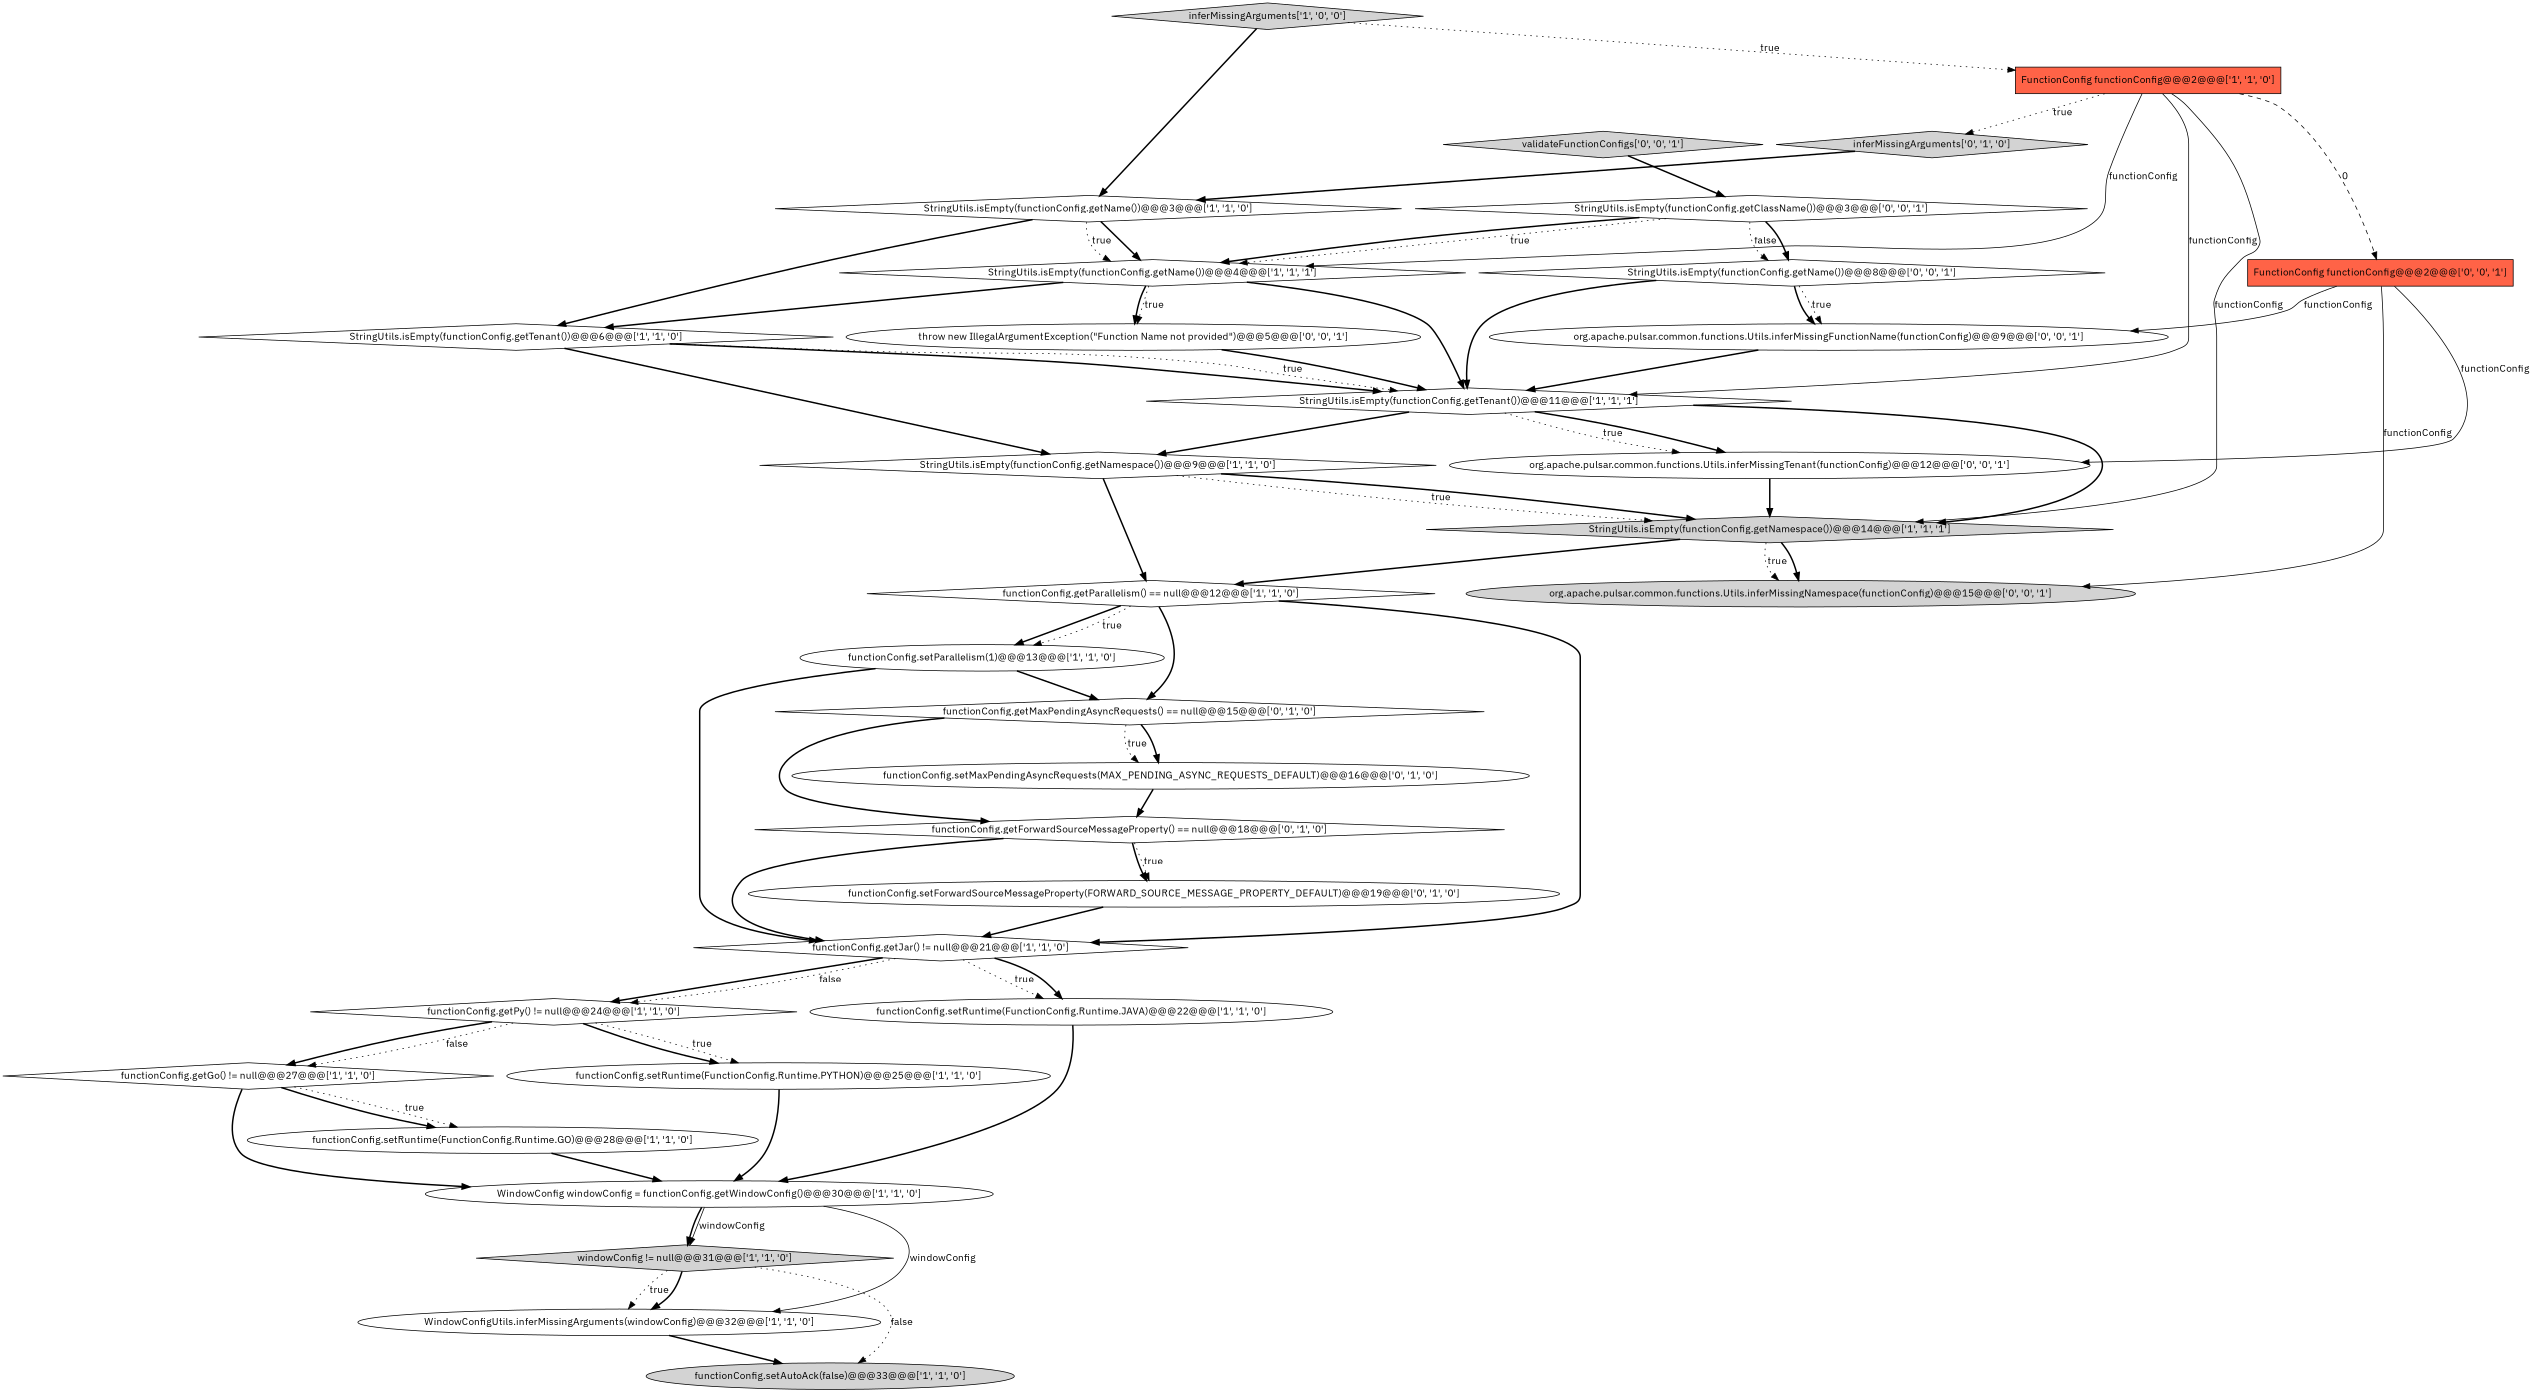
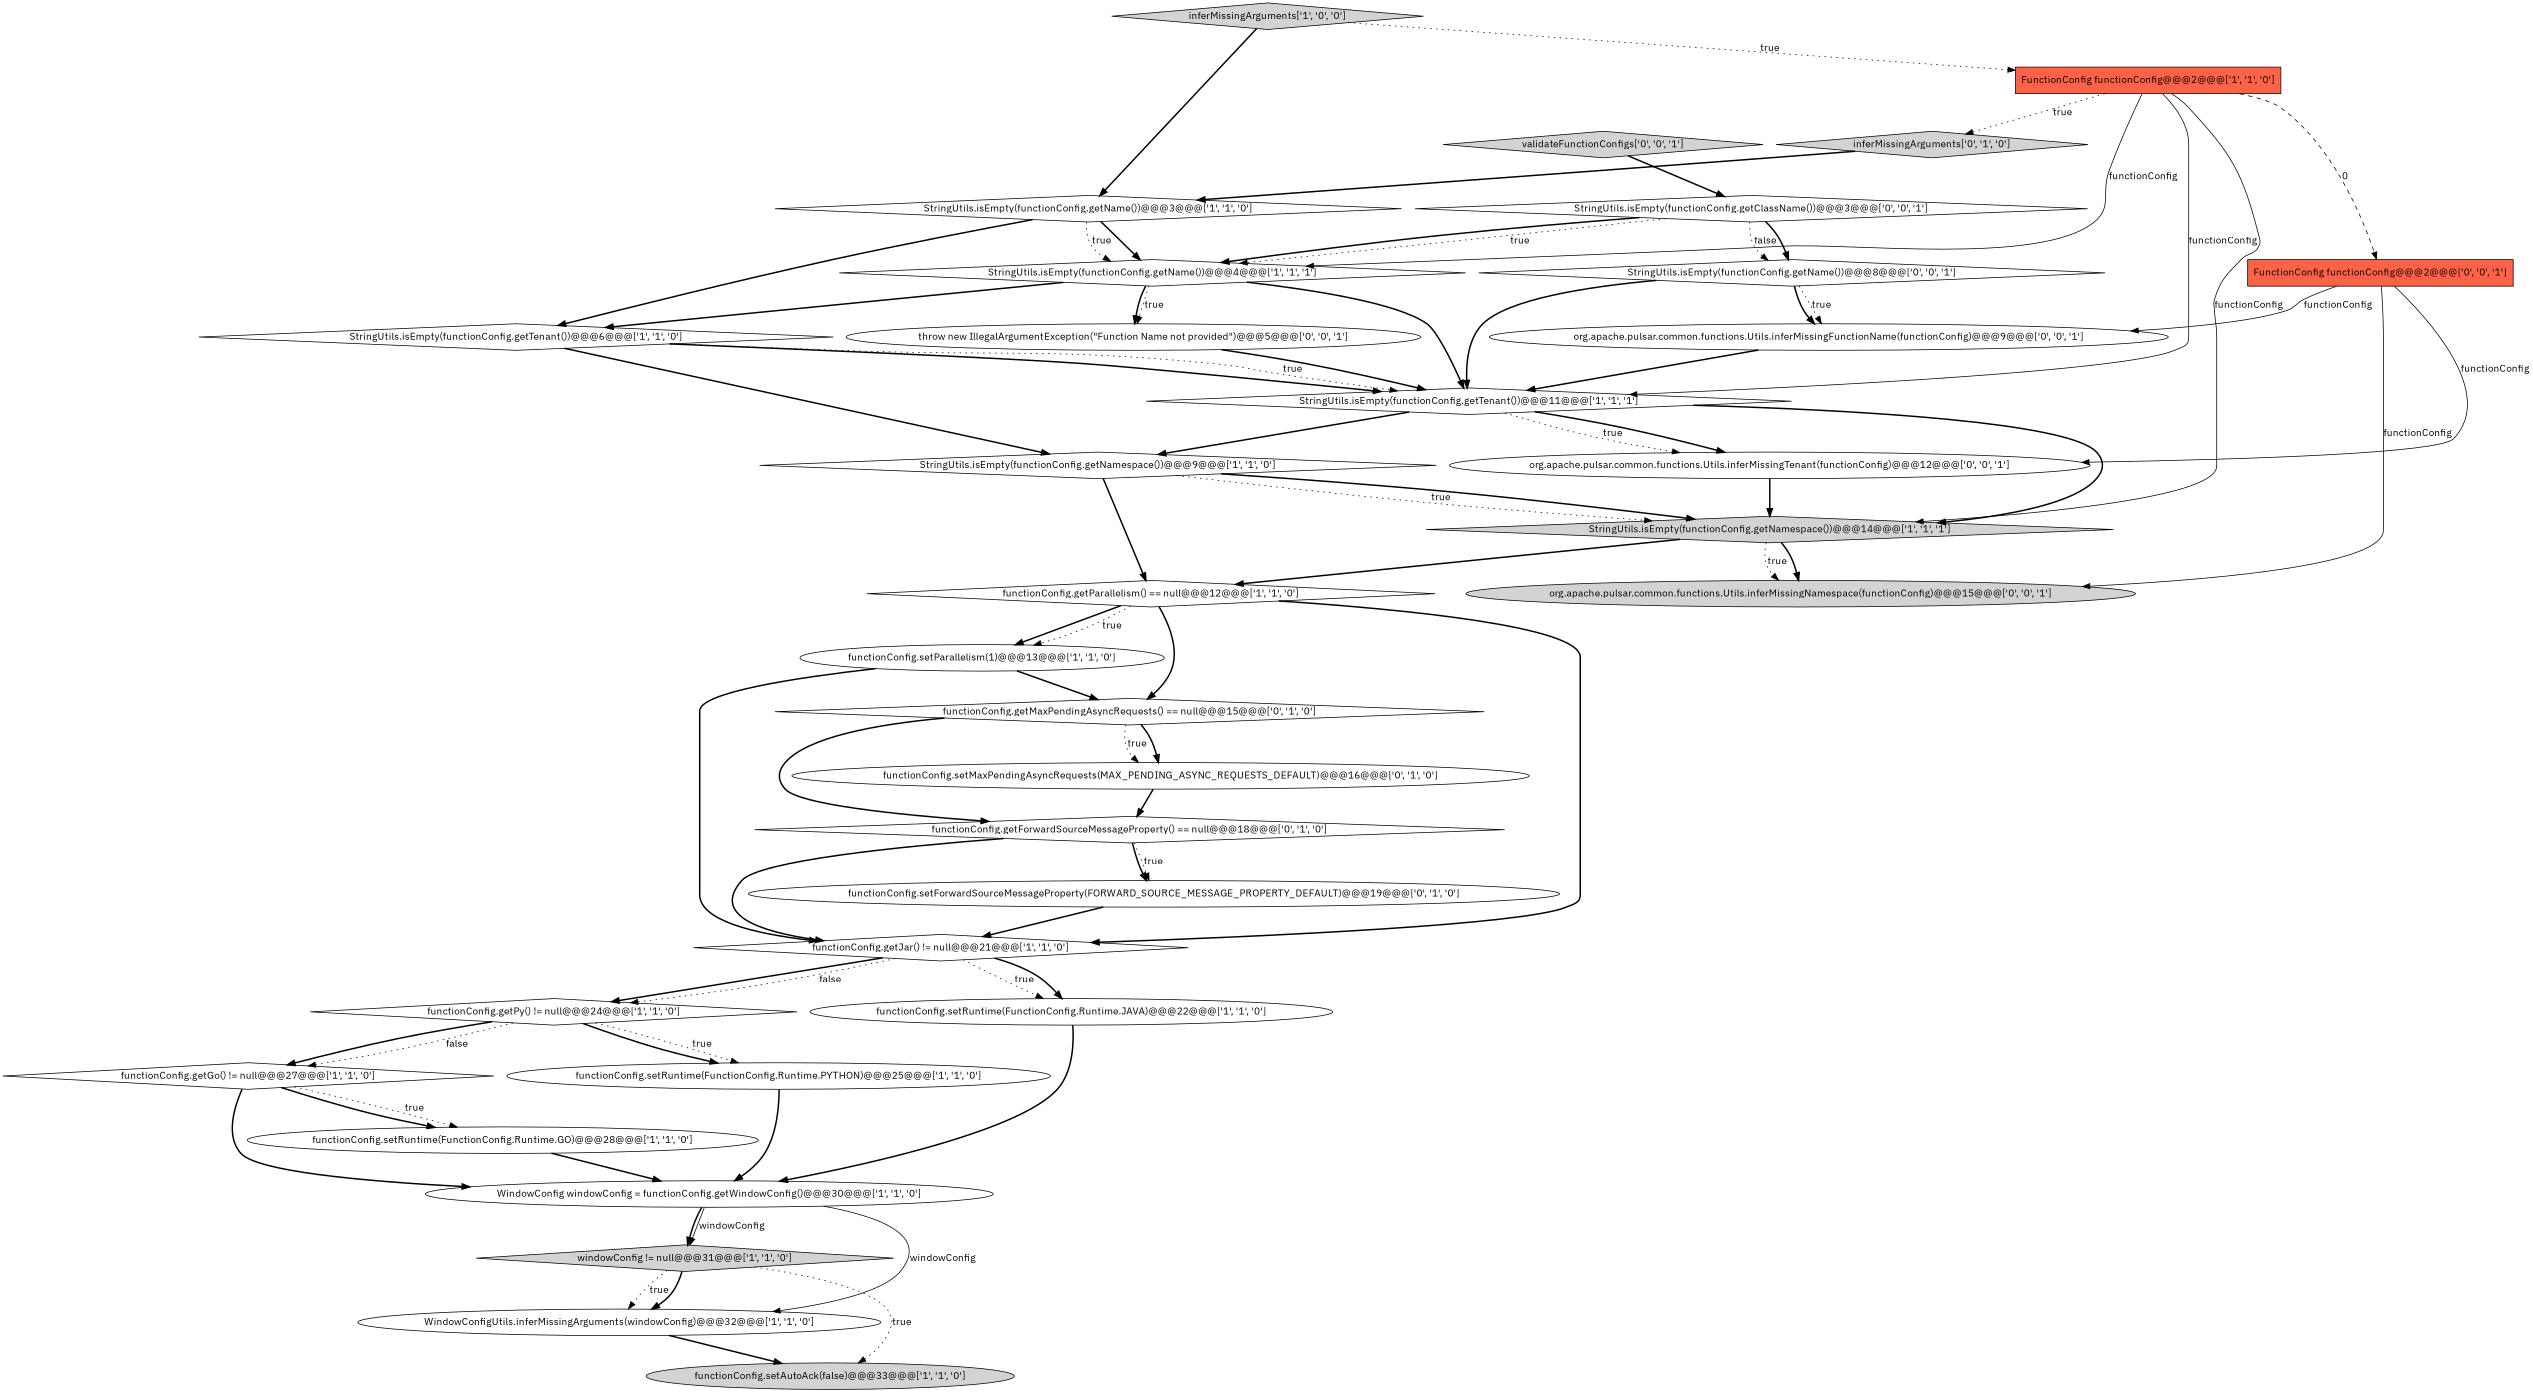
(902, 1322) -> (902, 1322)
